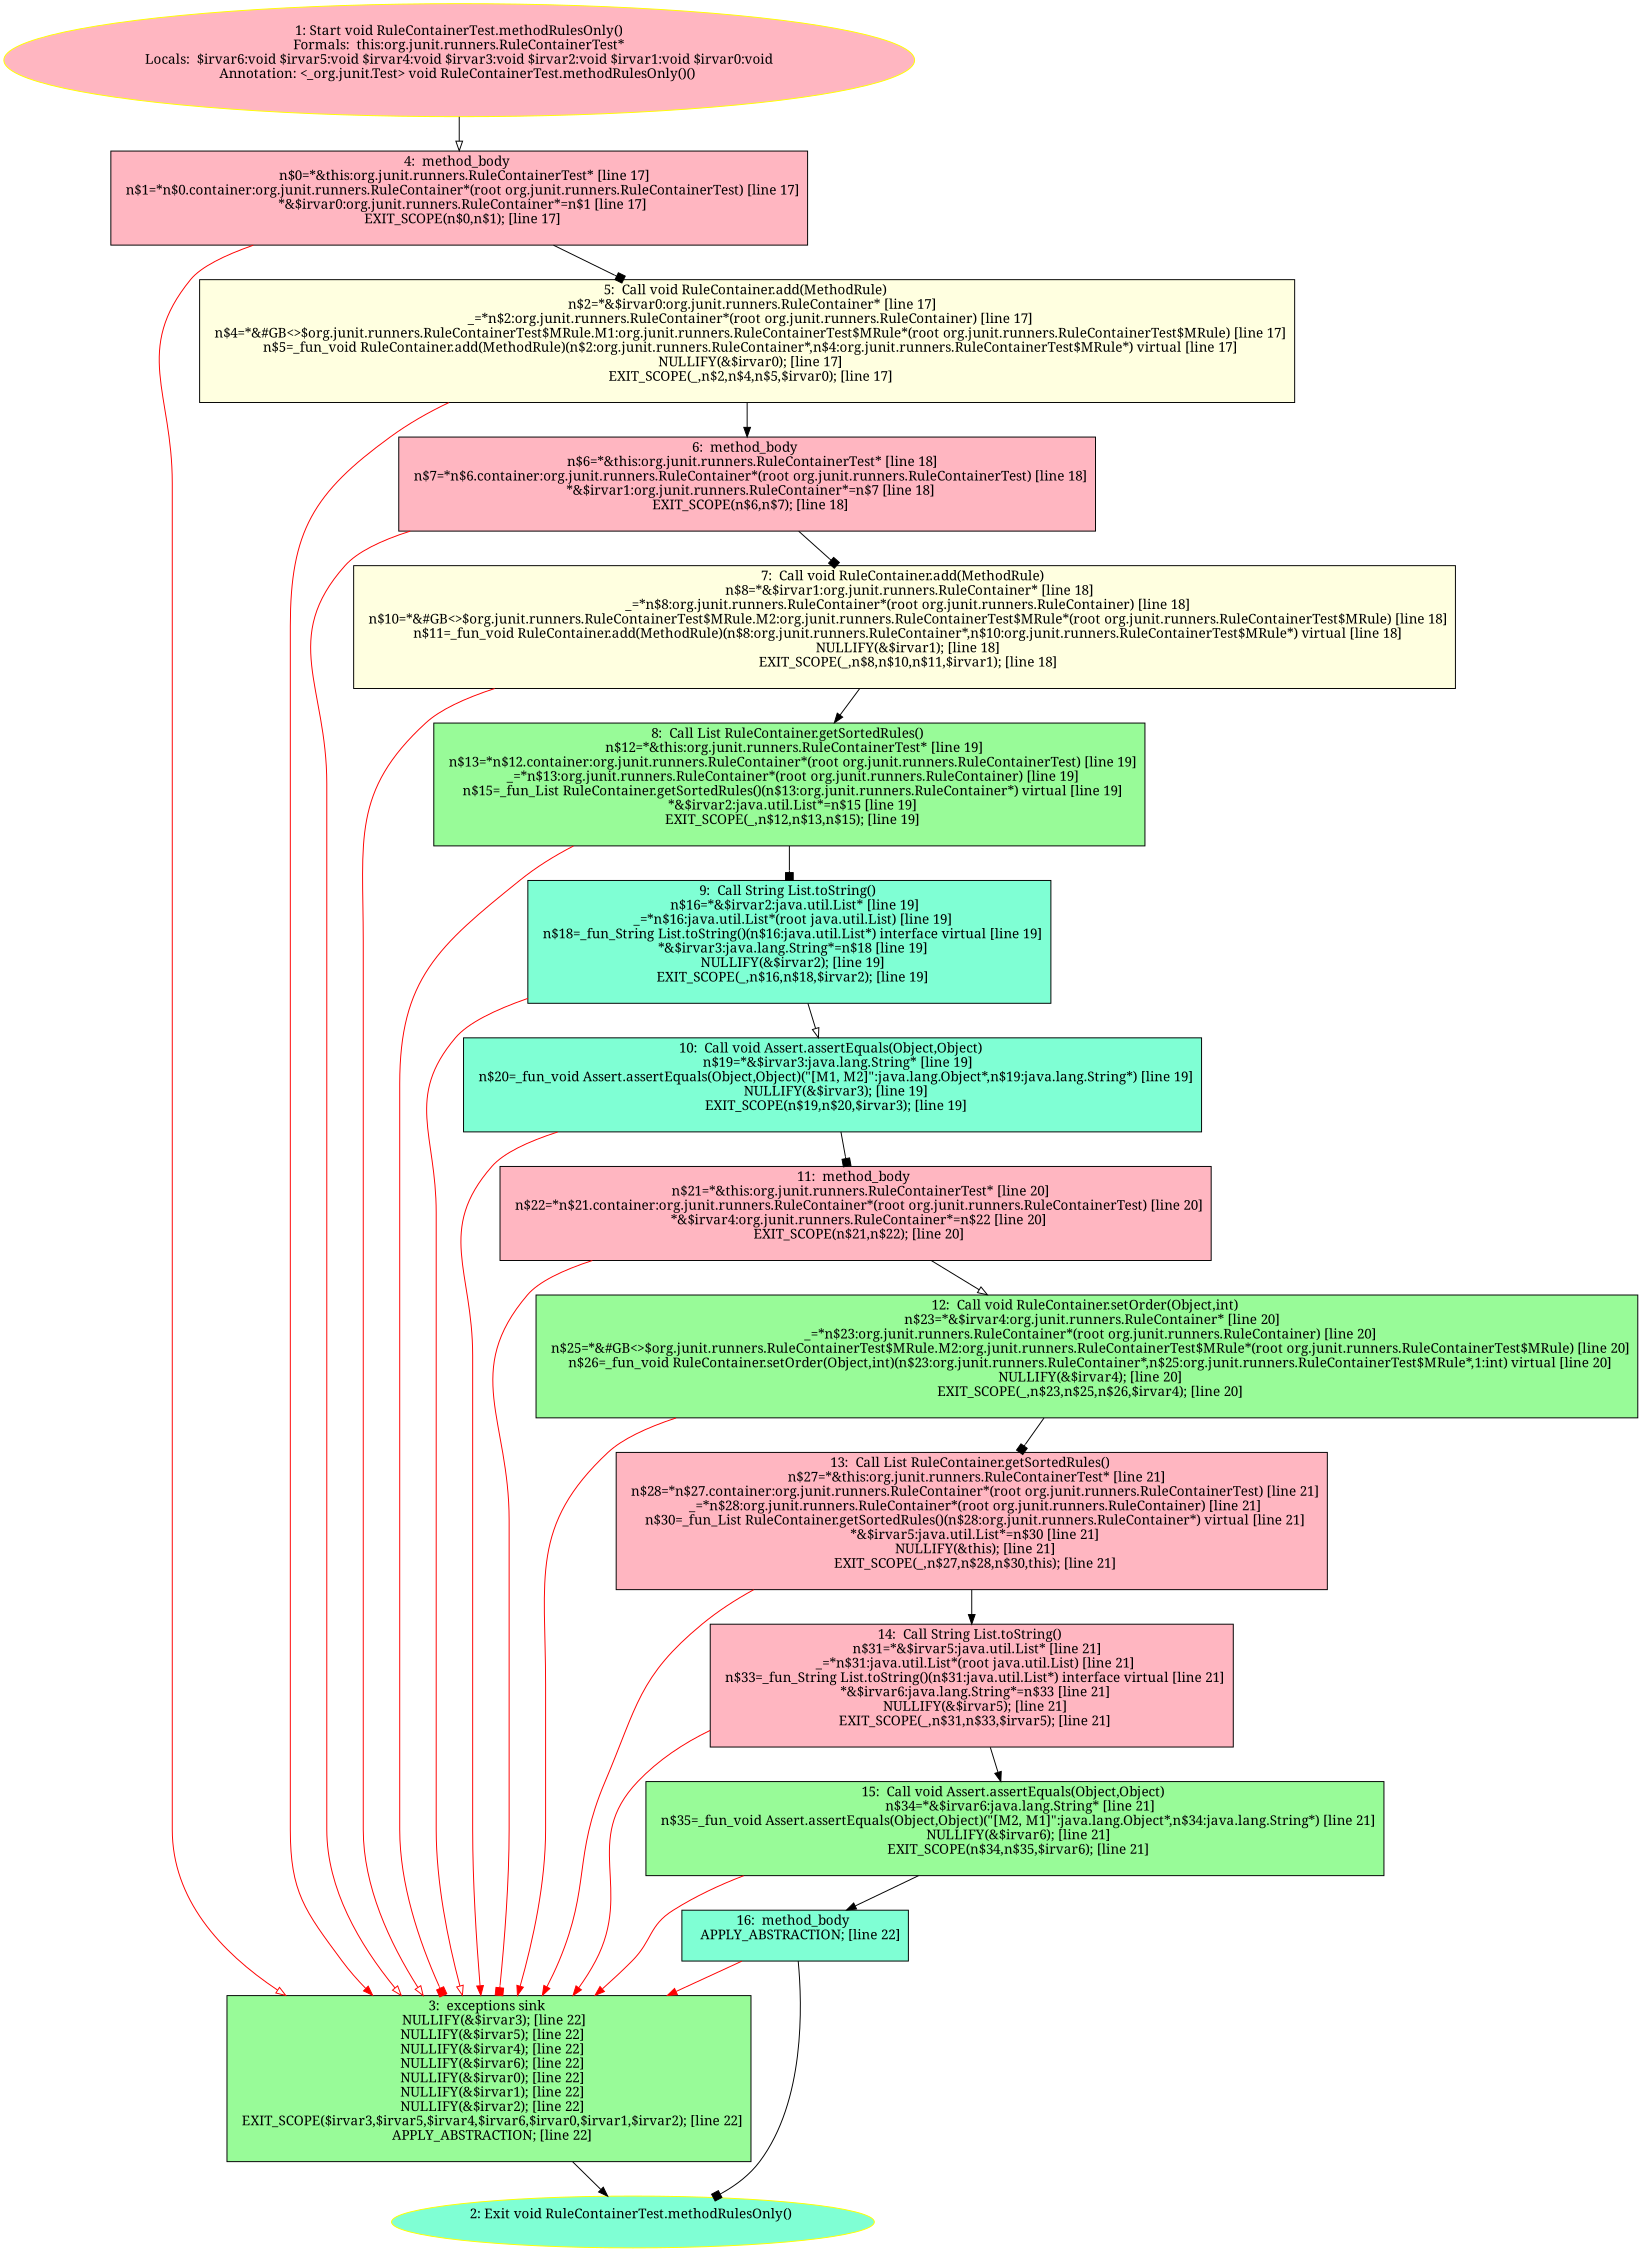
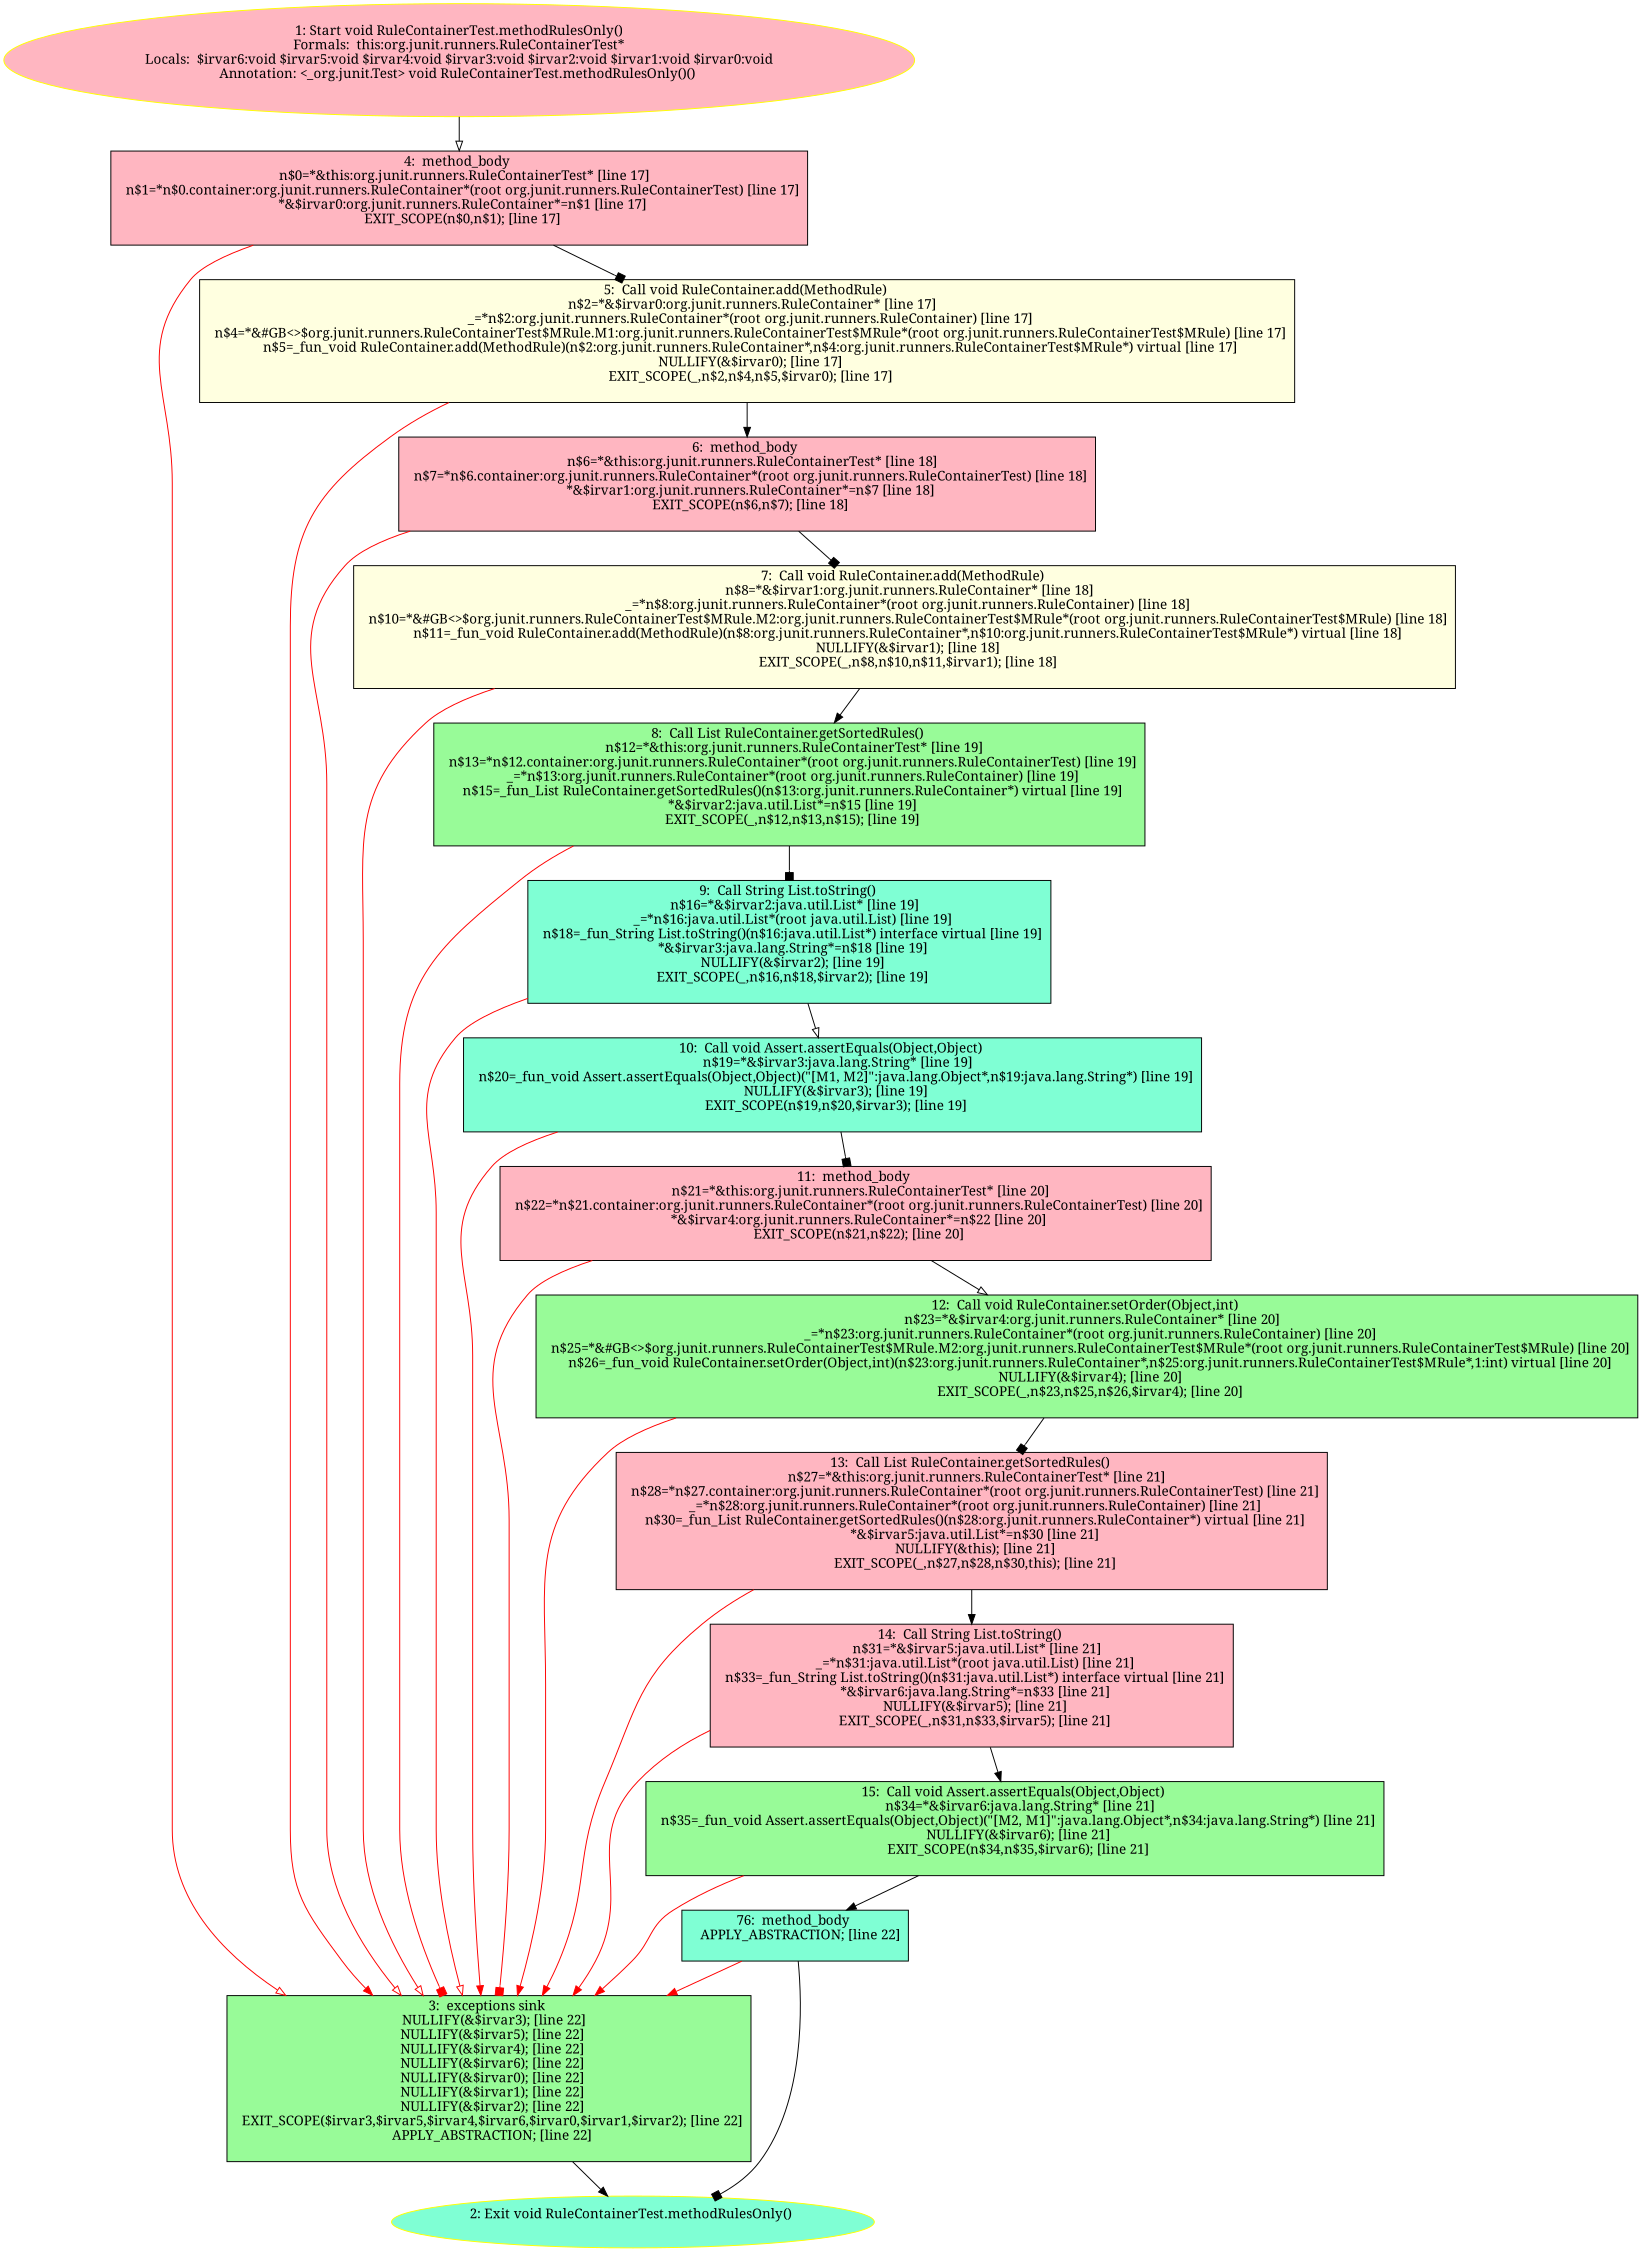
(795, 1936) -> (795, 1936)
